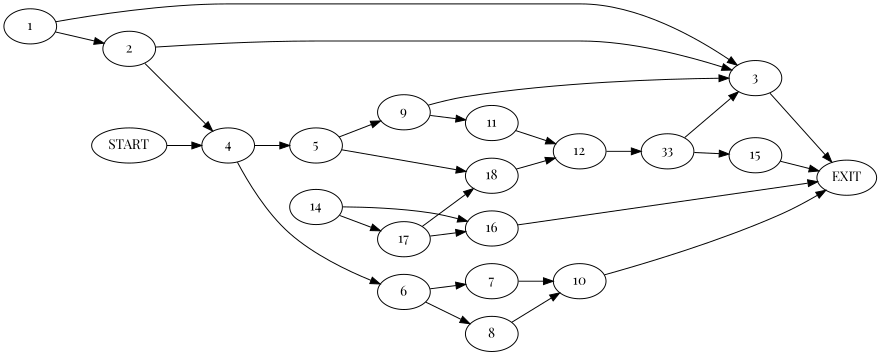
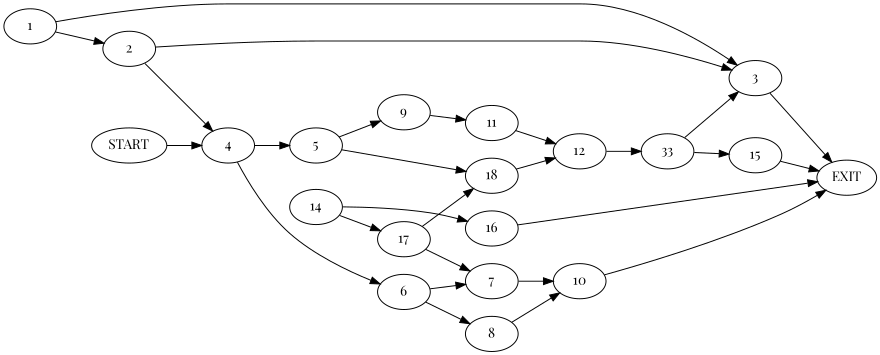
(573, 85) -> none
(443, 234) -> (443, 258)
